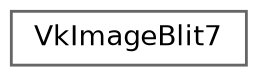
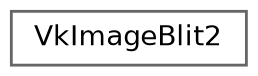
(129, 38) -> (129, 38)
